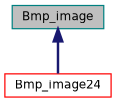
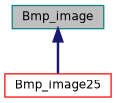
(58, 85) -> (58, 85)
